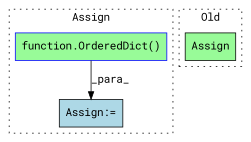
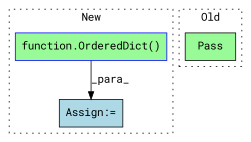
(91, 18) -> (91, 18)
(210, 47) -> (210, 47)
